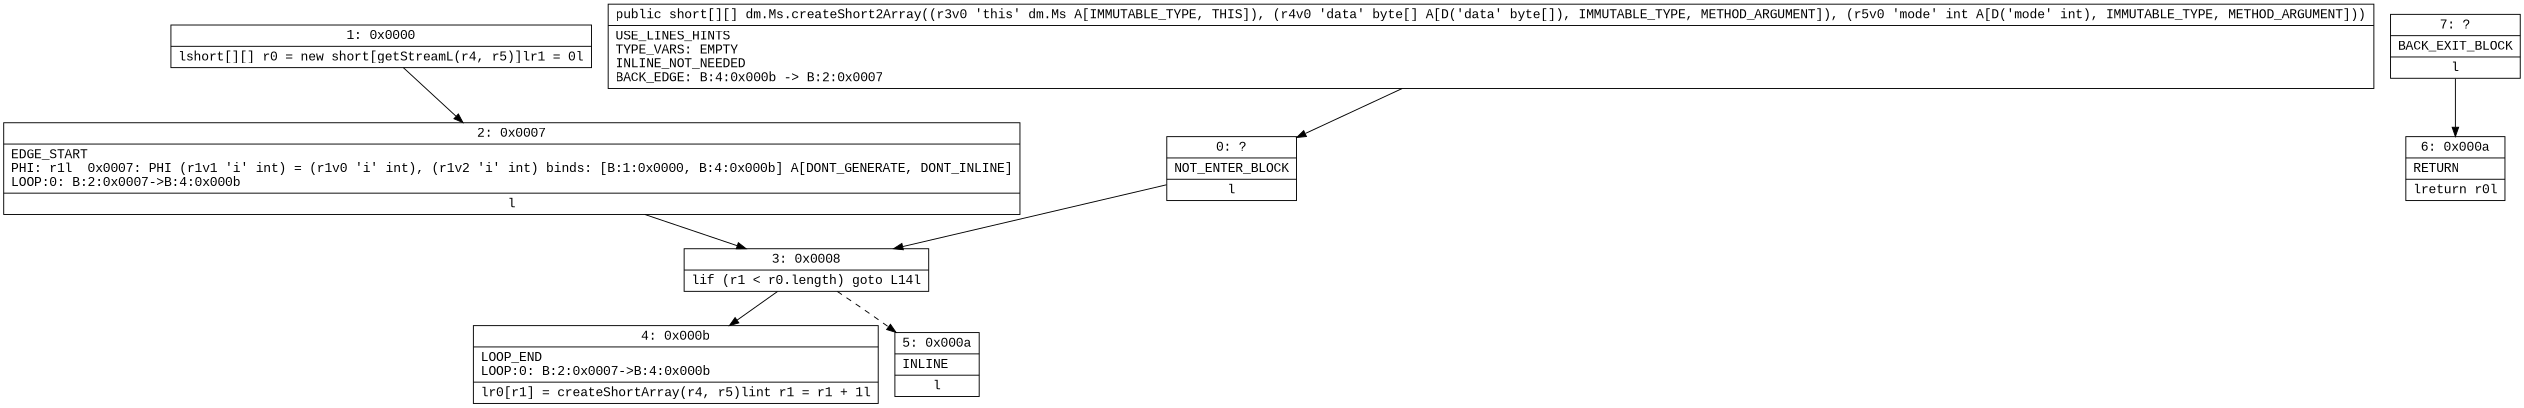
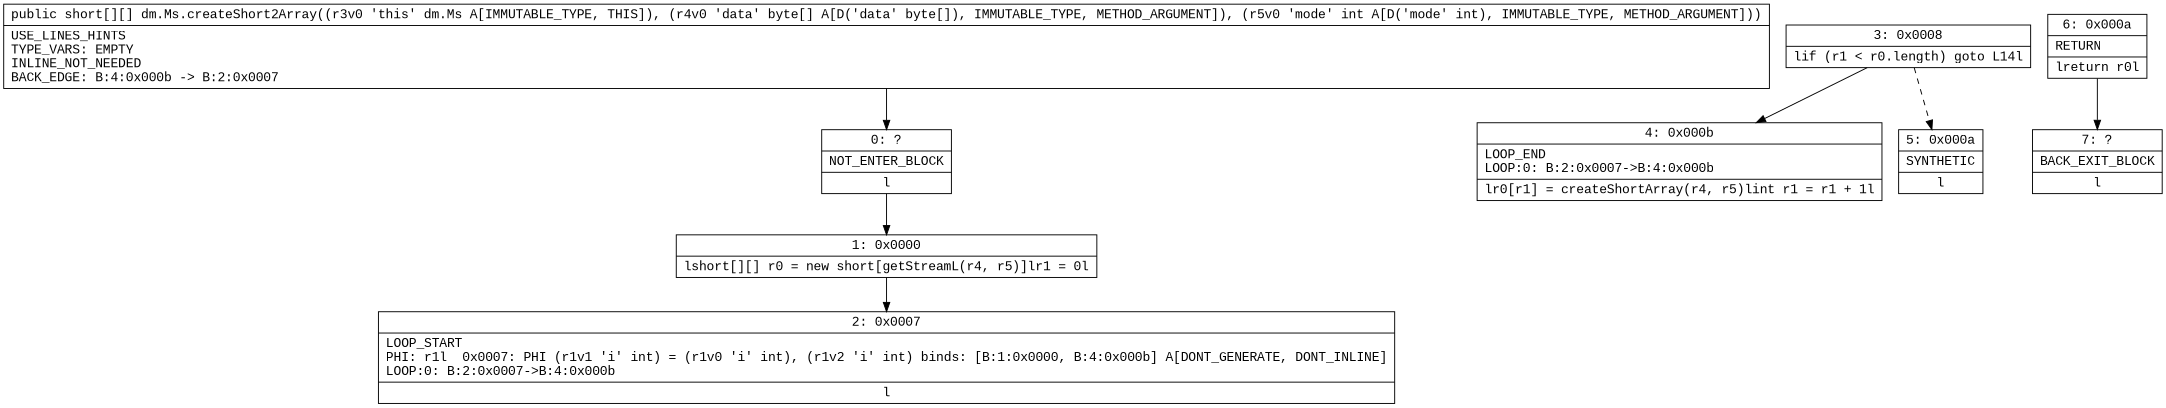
(2455, 103) -> (2097, 99)
(50, 154) -> (424, 343)
(1035, 216) -> (887, 210)
(691, 230) -> none
(925, 364) -> (1941, 161)
